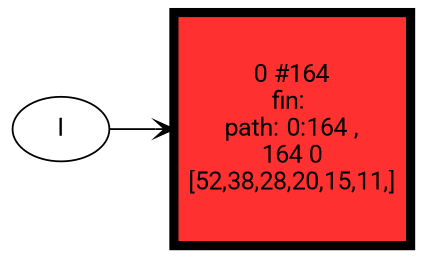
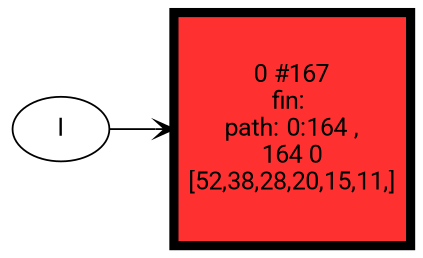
(292, 129) -> (292, 129)
